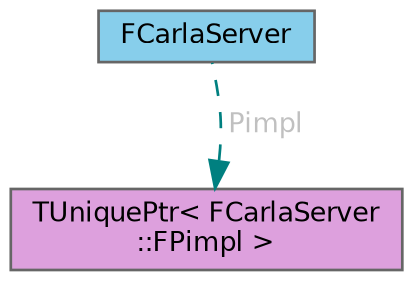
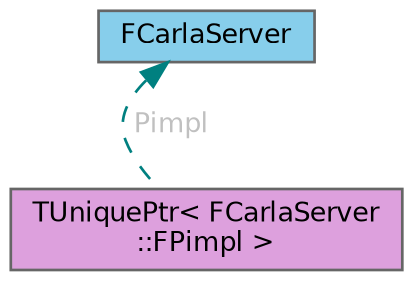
(220, 111) -> (124, 136)
